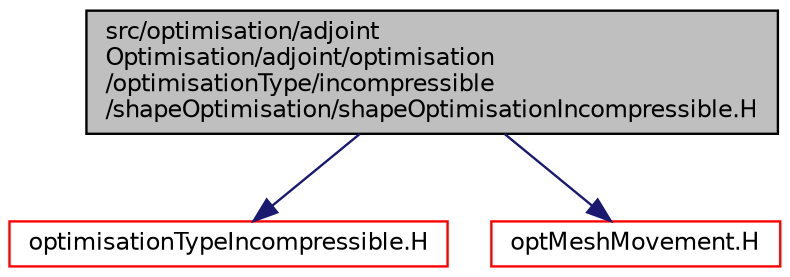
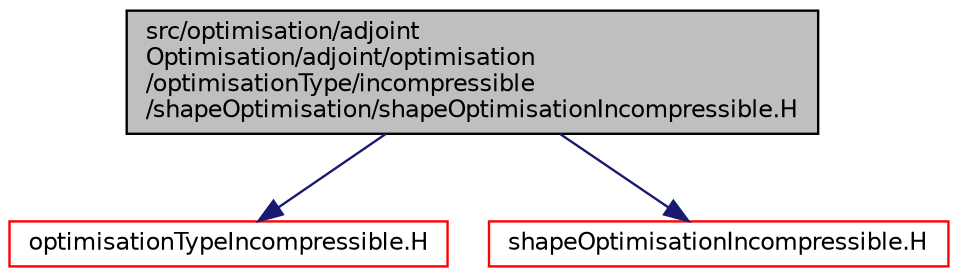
(636, 244) -> (719, 244)
